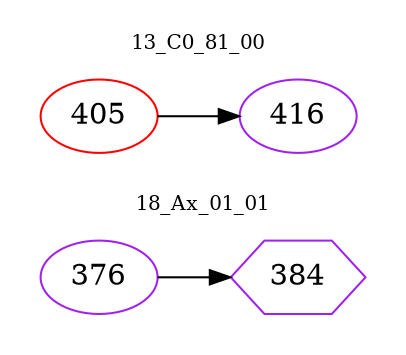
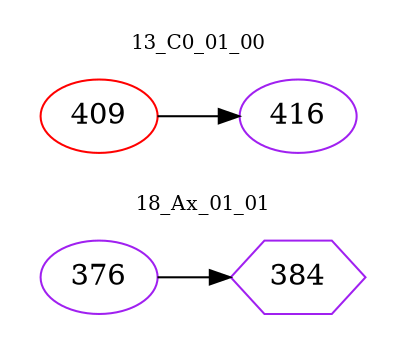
(199, 44) -> (199, 44)
(99, 116) -> (99, 116)
